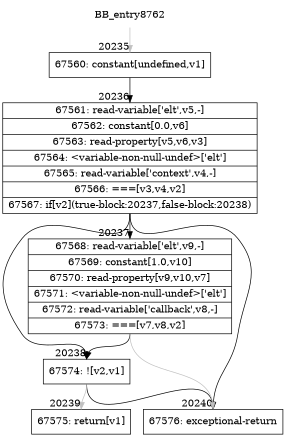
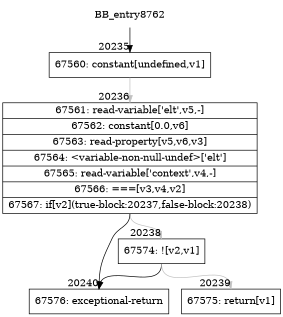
(130, 36) -> (130, 36)
(130, 87) -> (130, 87)
(9, 260) -> (142, 225)
(130, 286) -> none
